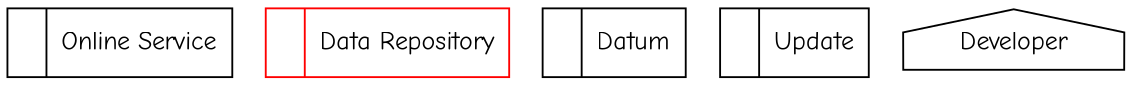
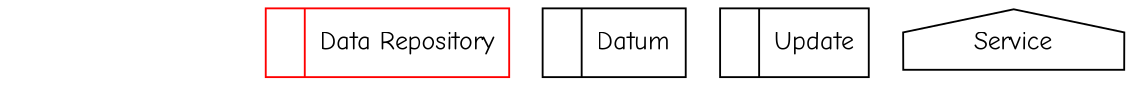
(120, 43) -> none
(1014, 43) -> (1014, 43)
